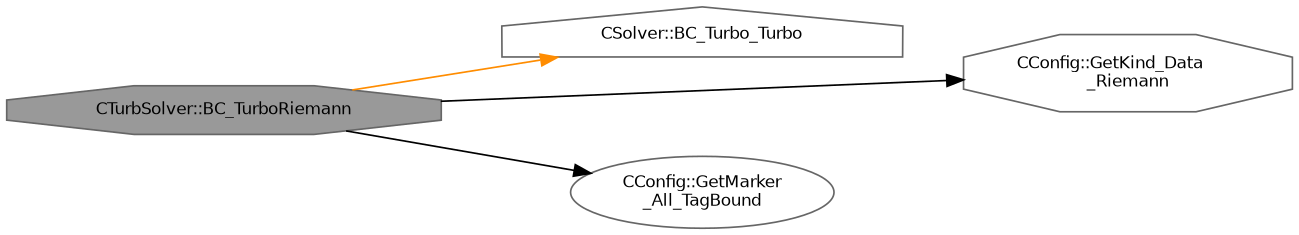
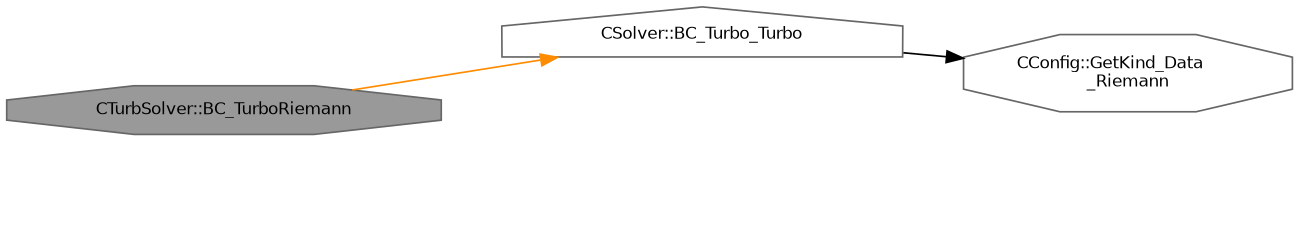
(694, 91) -> (925, 55)
(702, 192) -> none
